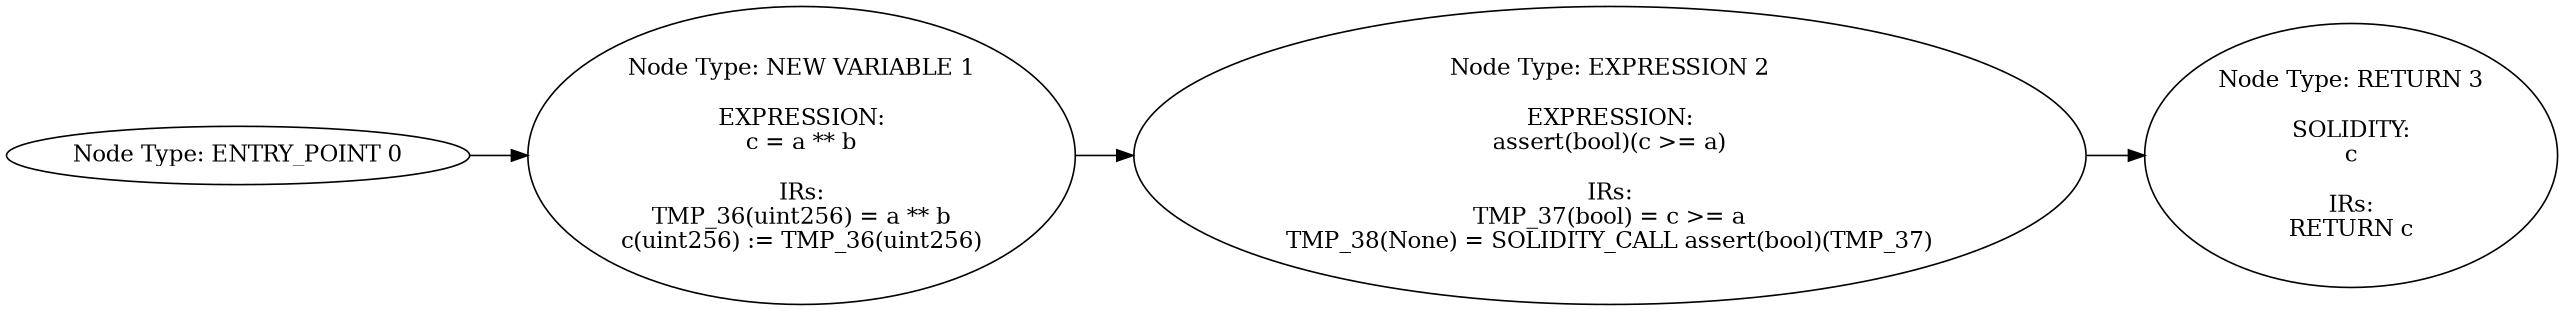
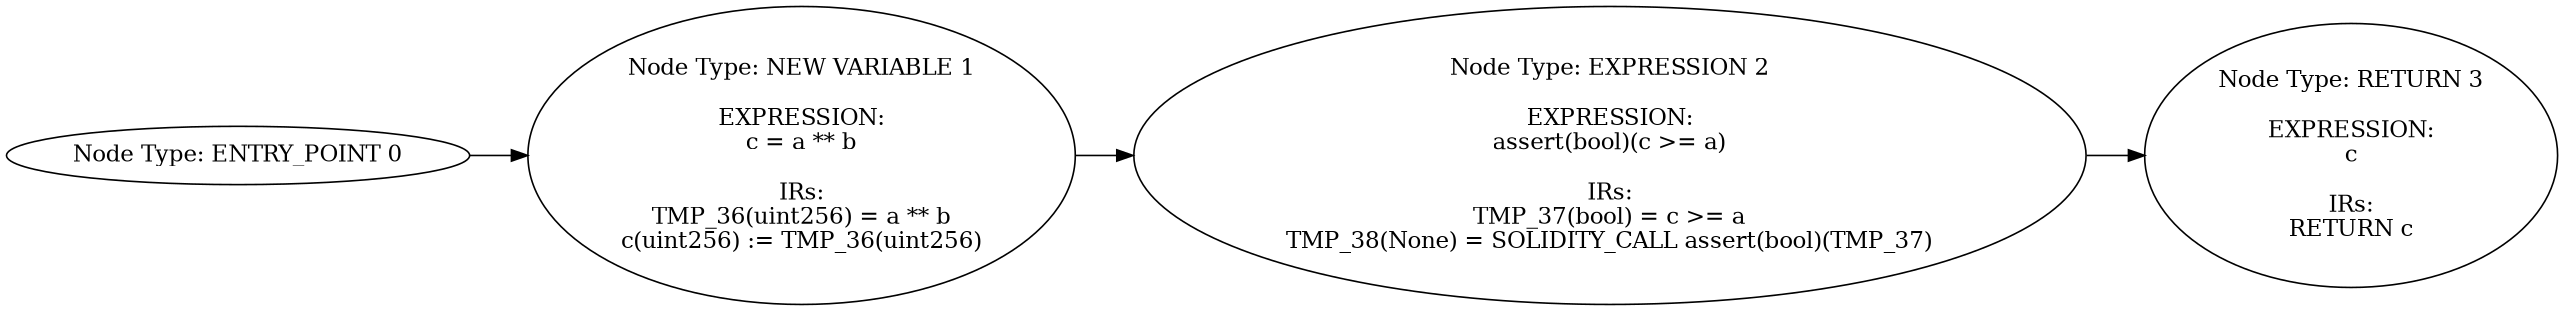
(2351, 155) -> (2351, 155)
